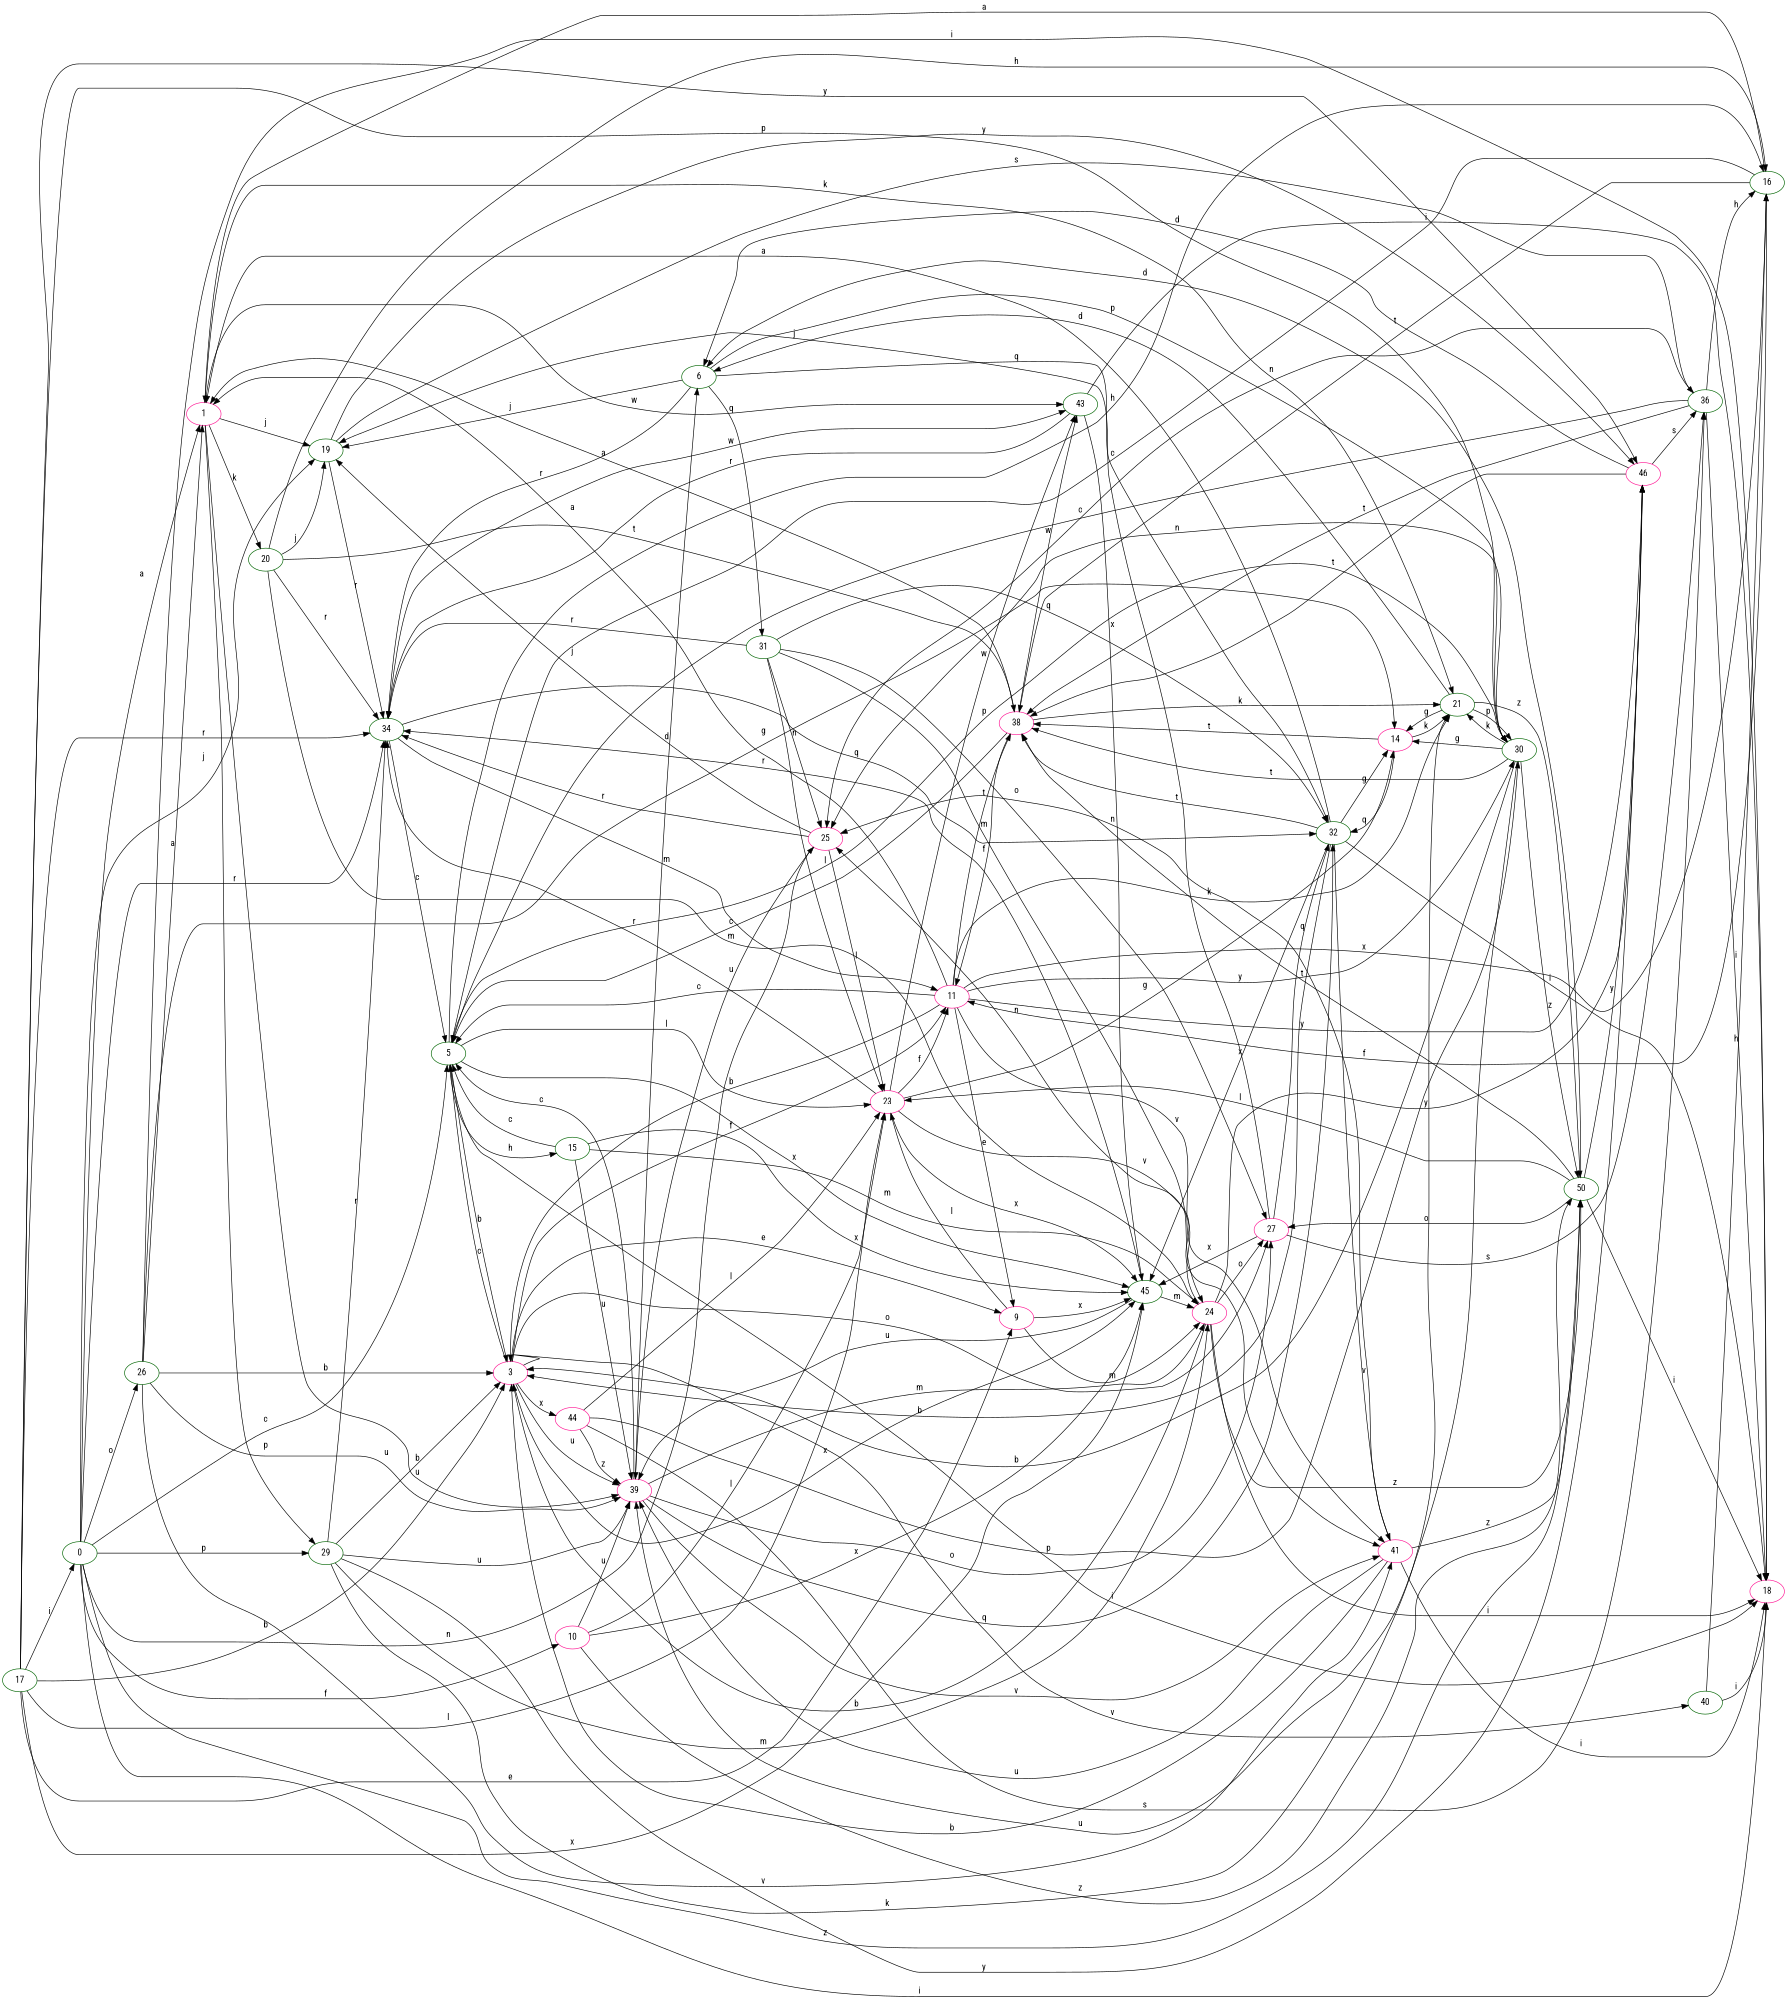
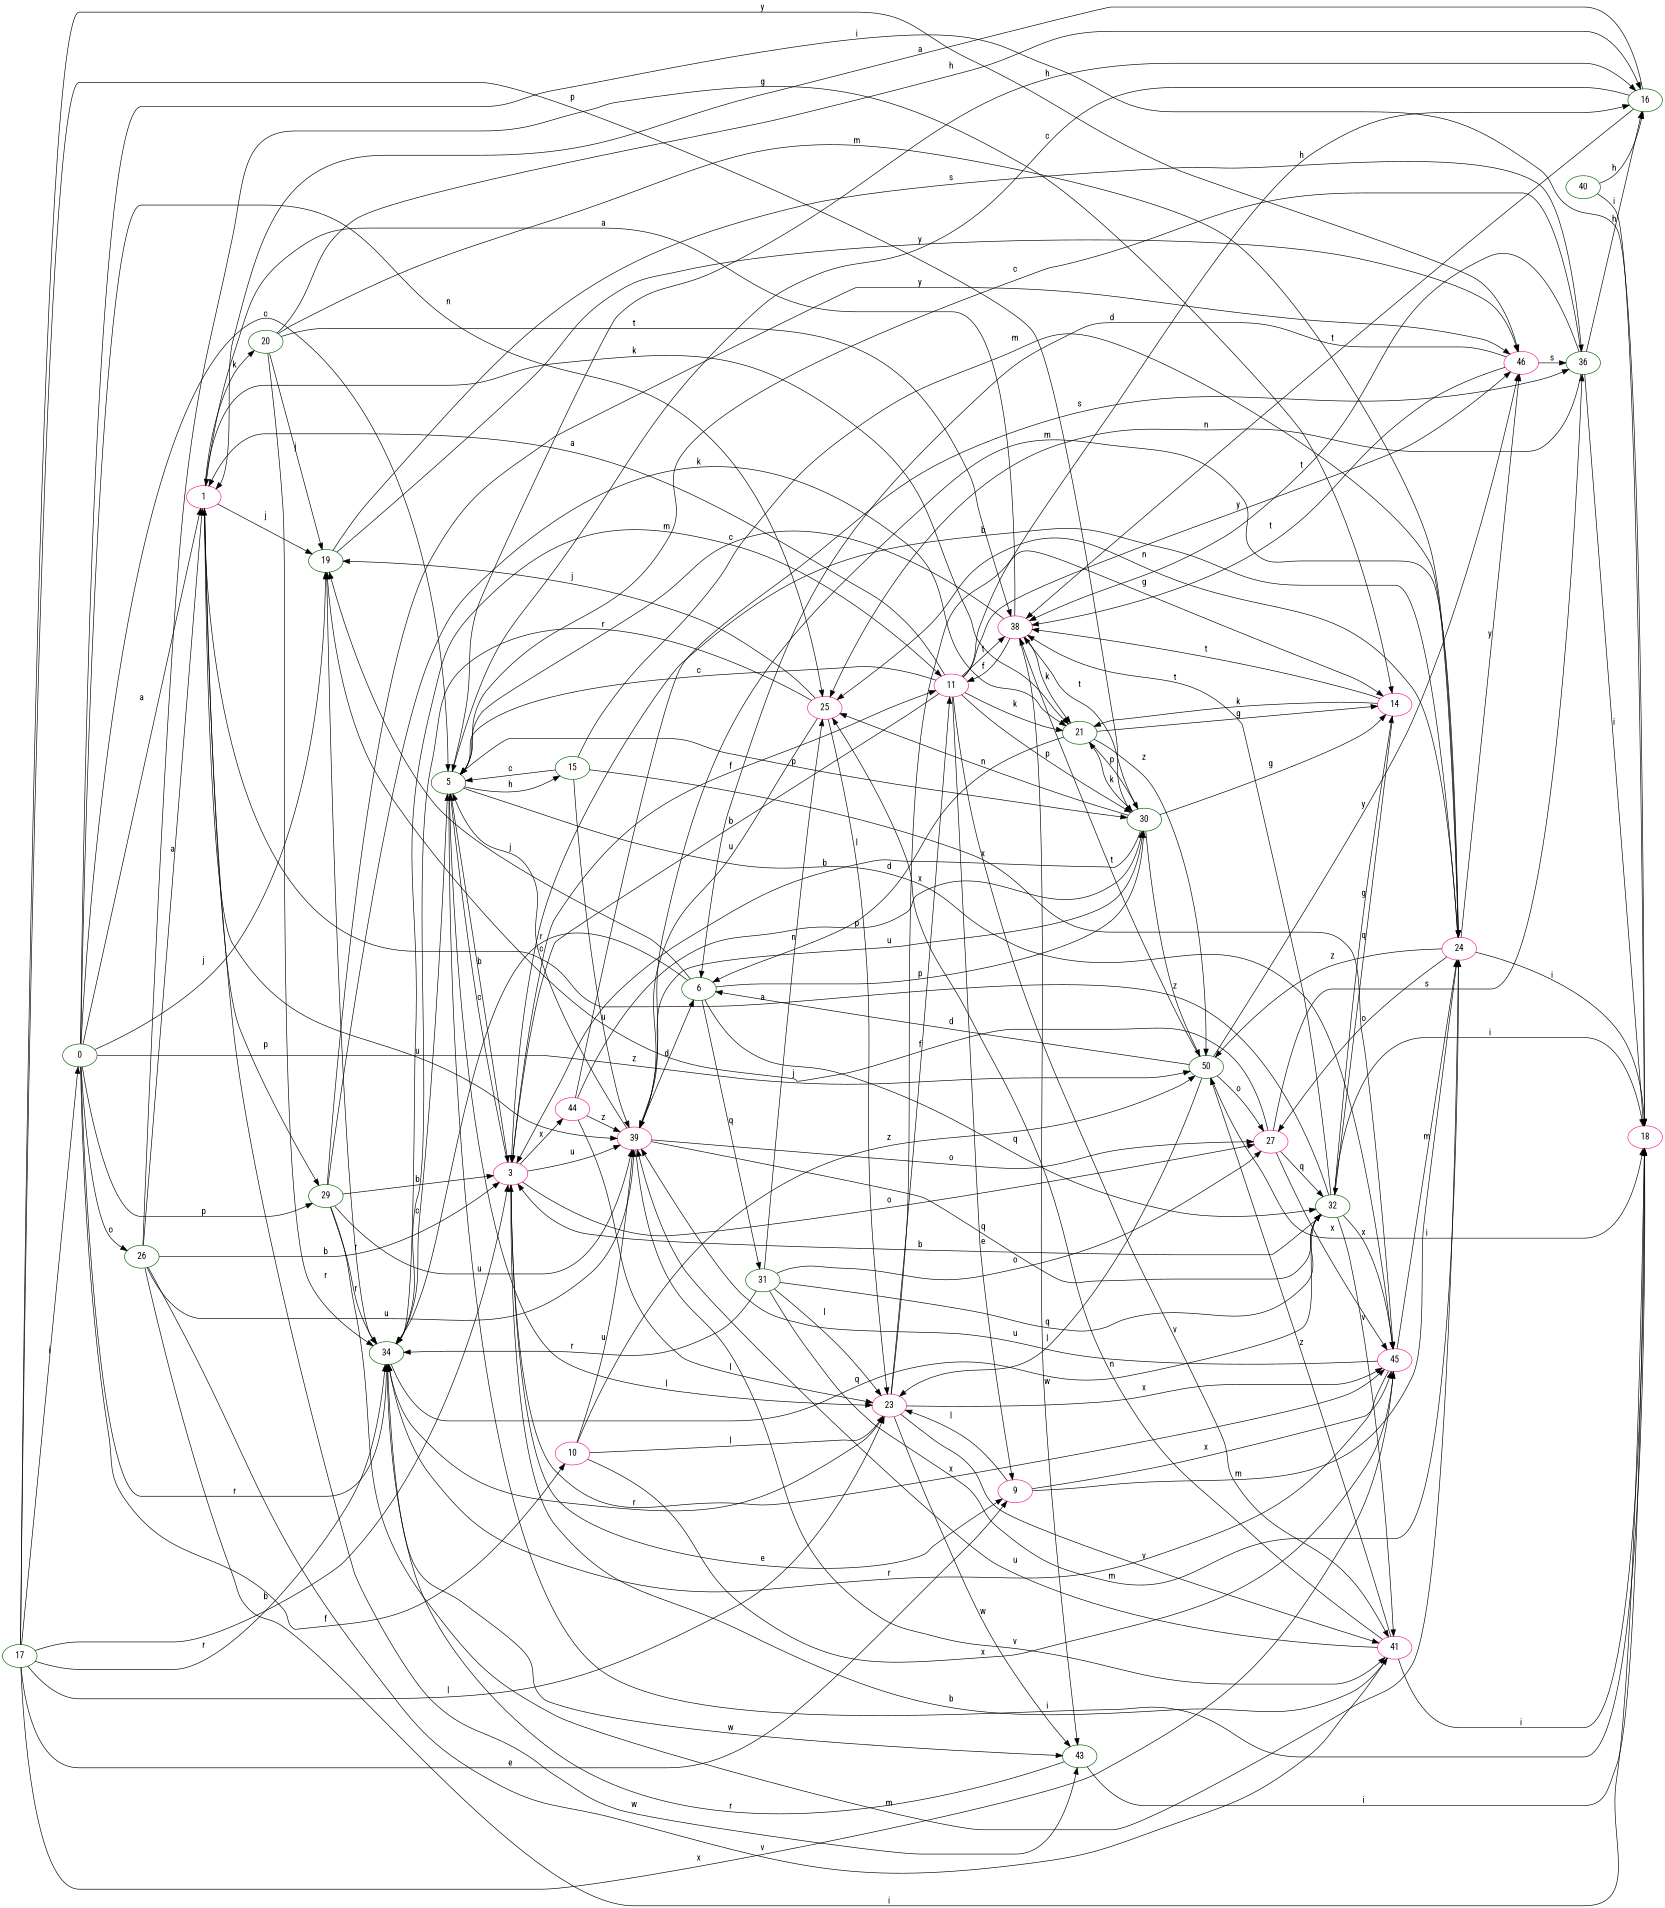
(1118, 844) -> none
(1364, 947) -> (1302, 156)
(1240, 977) -> (1047, 754)
(1717, 987) -> none
(1145, 1292) -> (1395, 1360)
(1001, 1647) -> none
